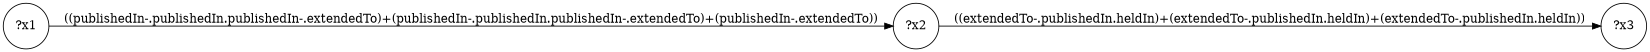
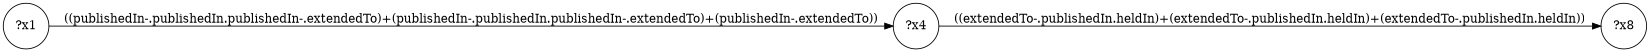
(916, 26) -> (916, 26)
(1624, 26) -> (1624, 26)
